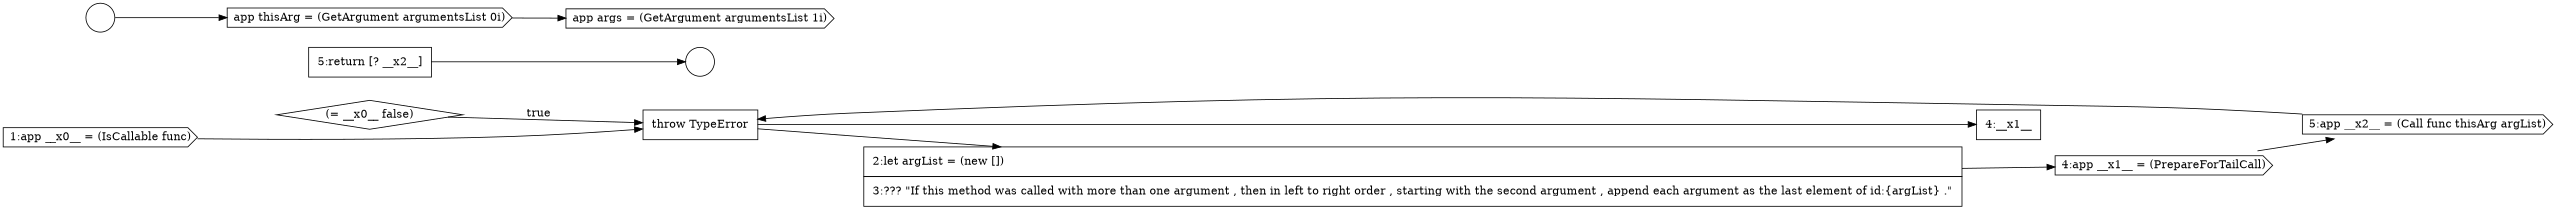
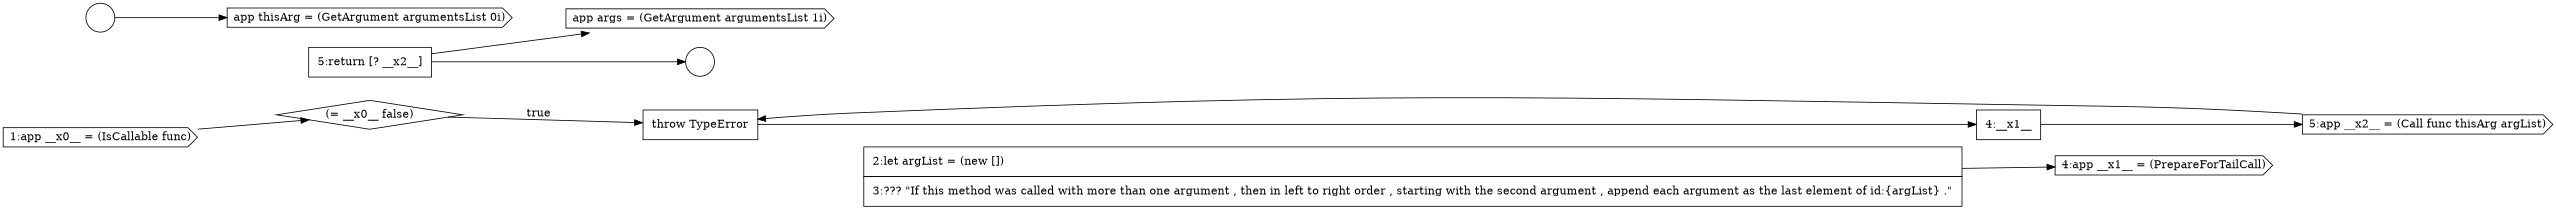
(535, 18) -> (506, 44)
(875, 138) -> none
(416, 139) -> (249, 125)
(2292, 146) -> (2168, 124)
